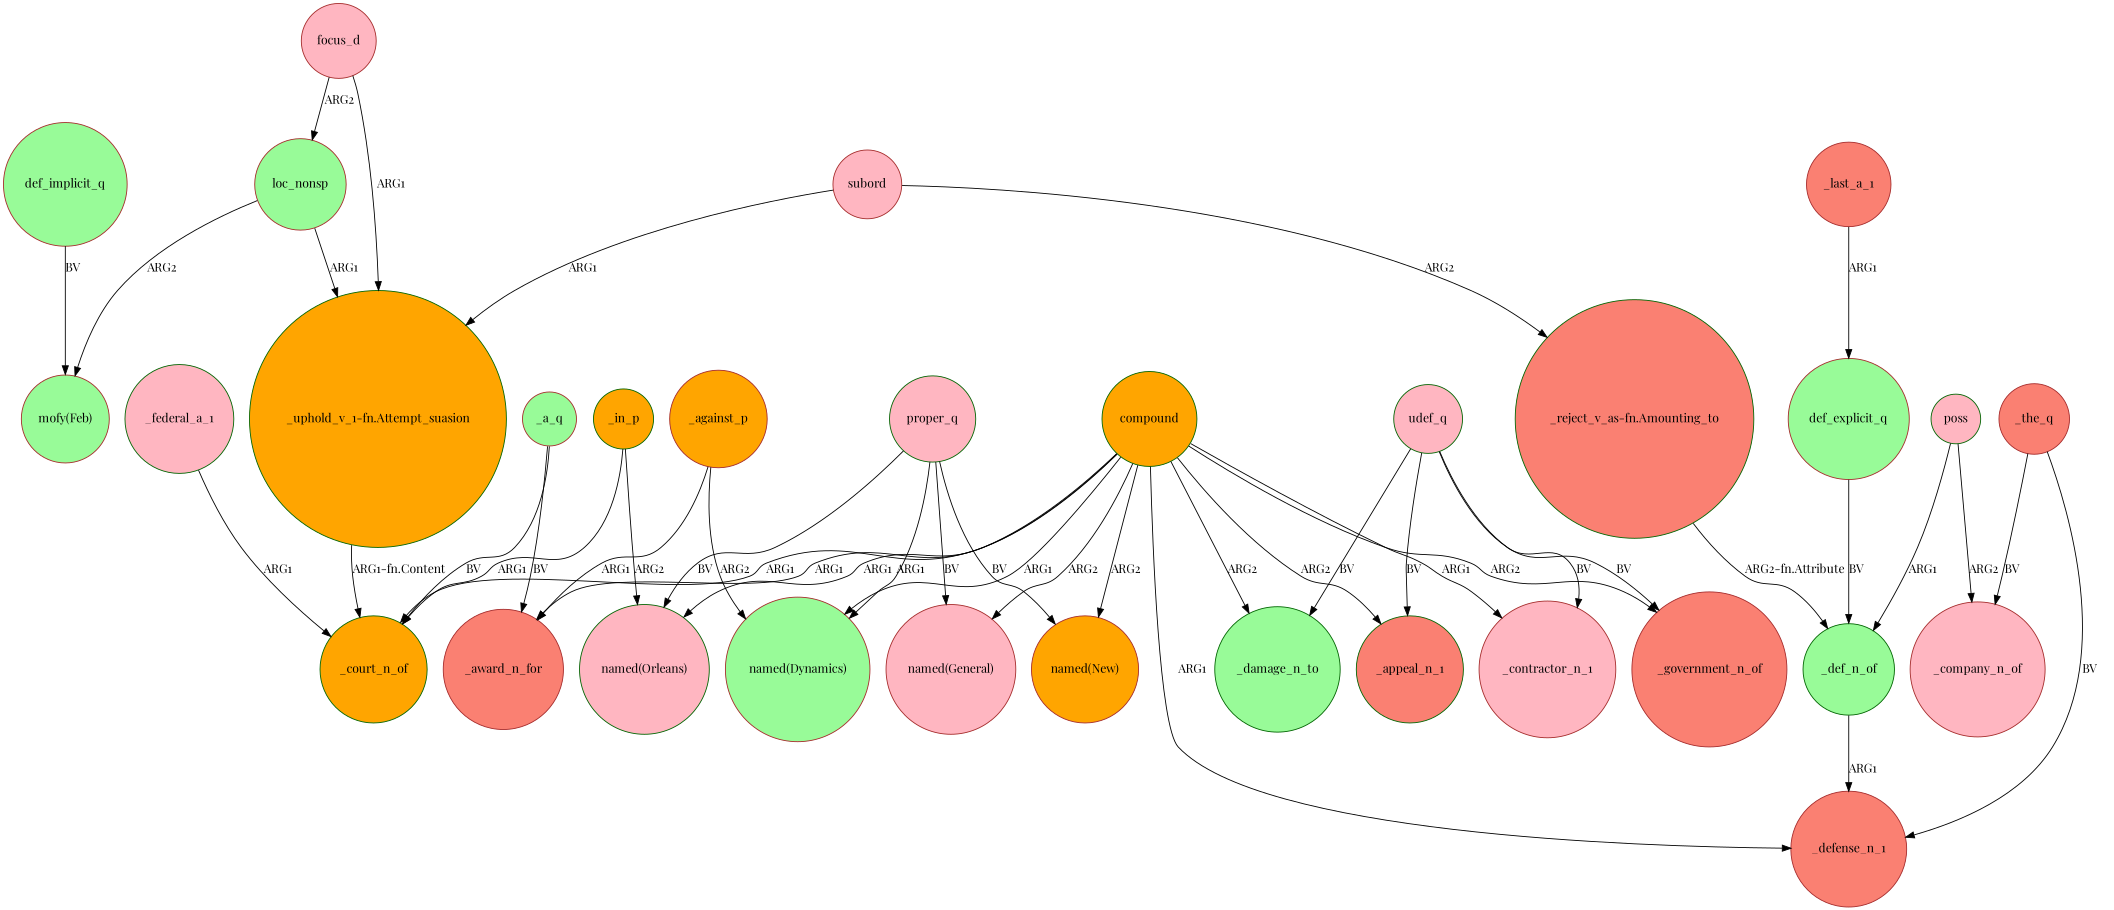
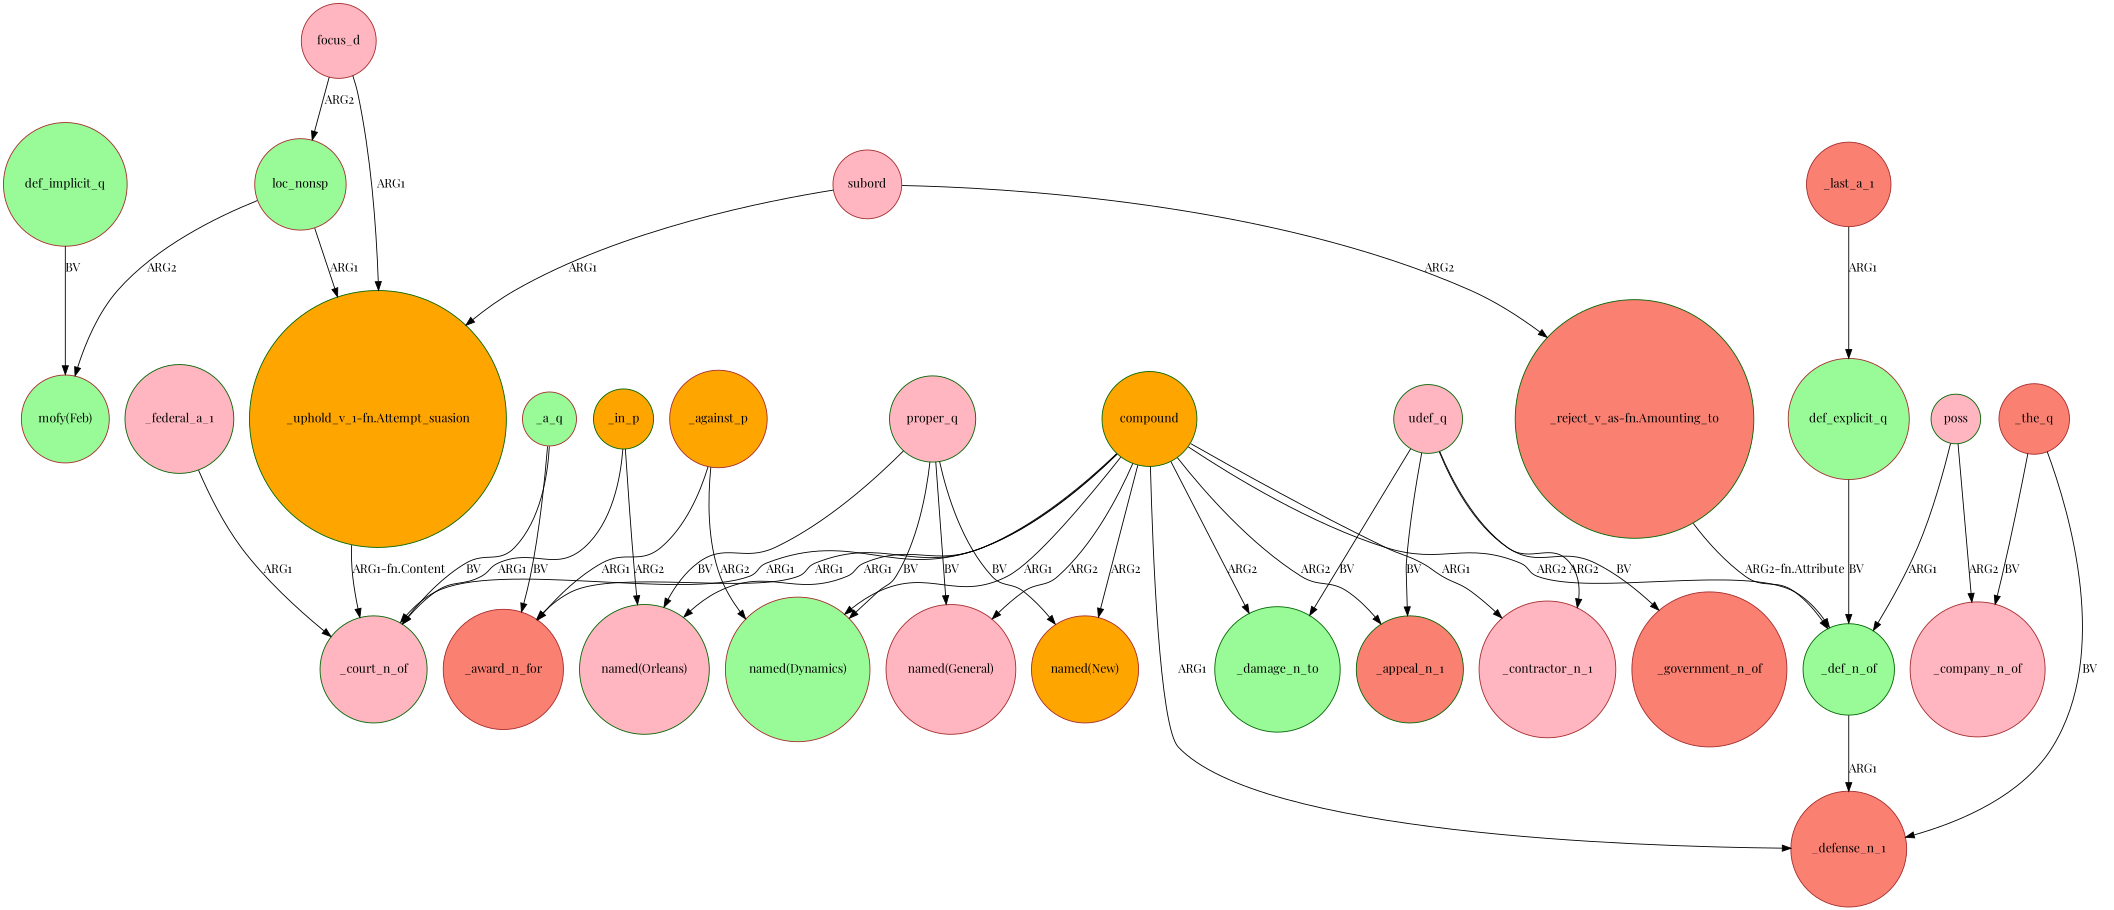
(1425, 555) -> (1503, 557)
(911, 570) -> (911, 570)
(1584, 570) -> (1584, 570)
(374, 669) -> (374, 669)
